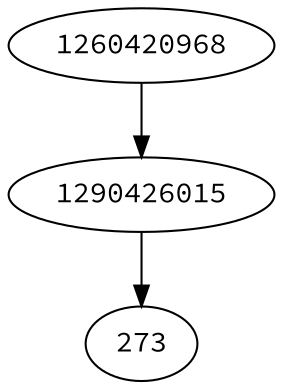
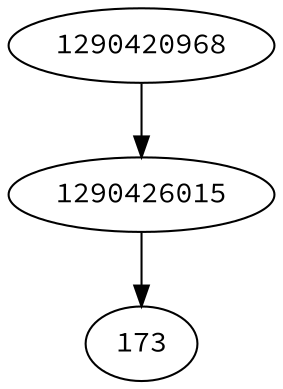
(142, 46) -> (142, 46)
(142, 344) -> (142, 344)
